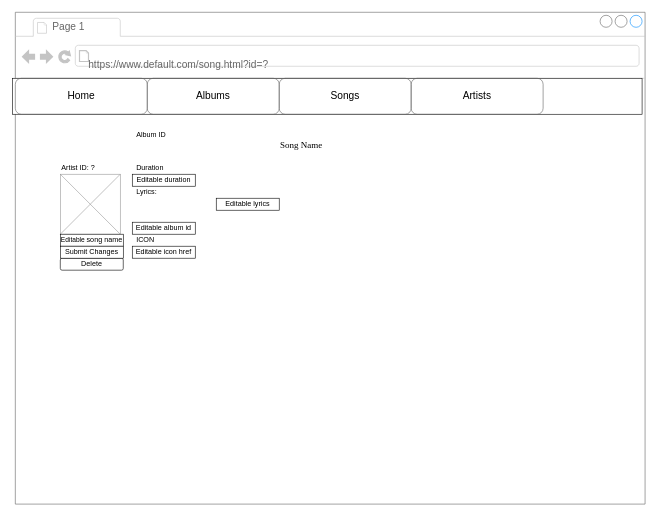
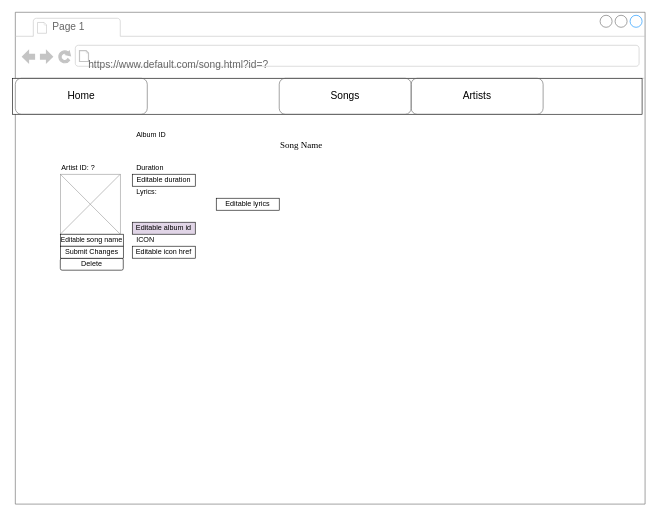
(213, 96) -> none
(164, 228) -> (164, 228)
